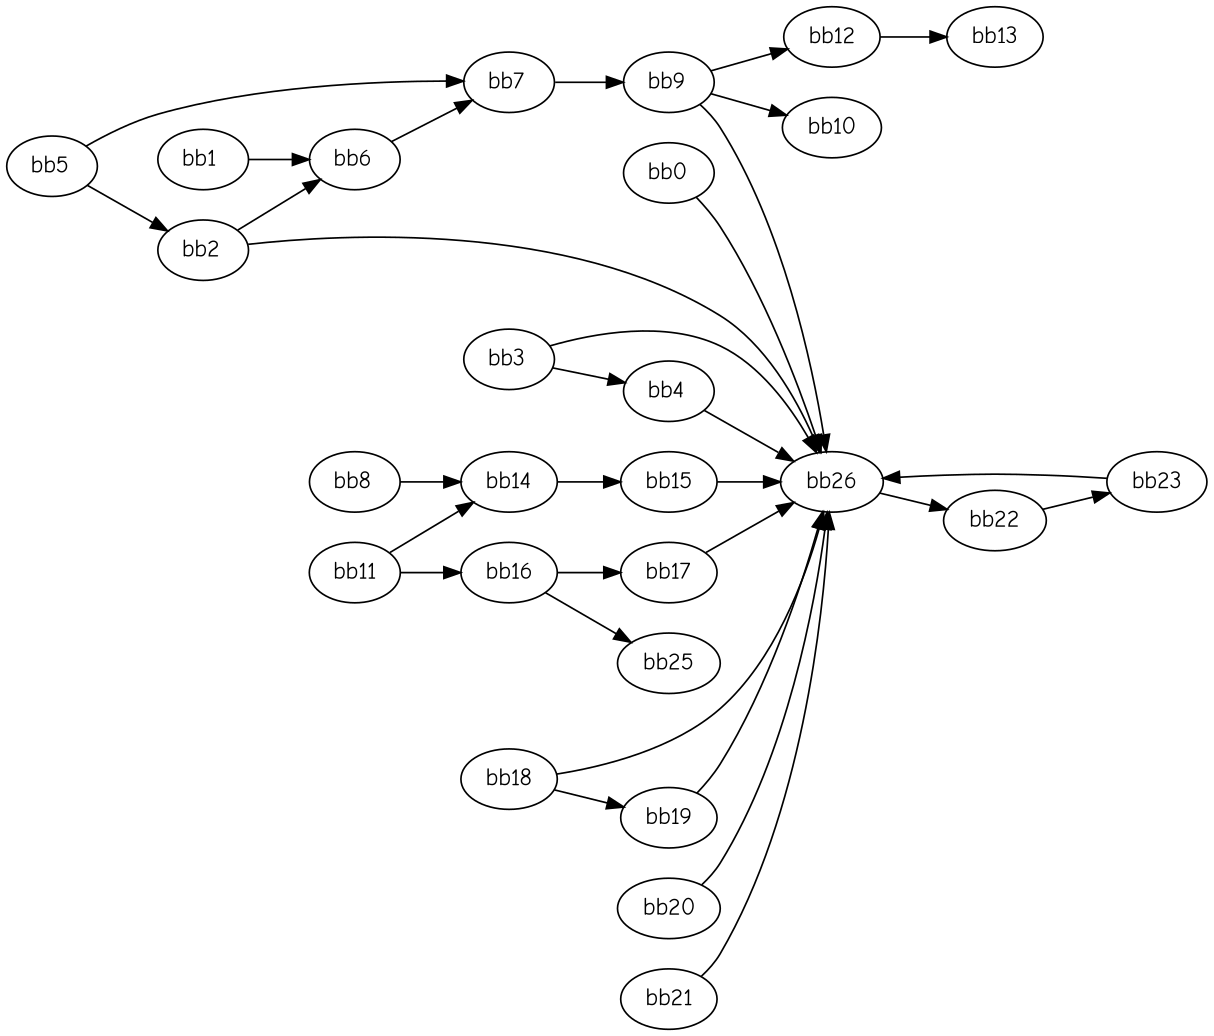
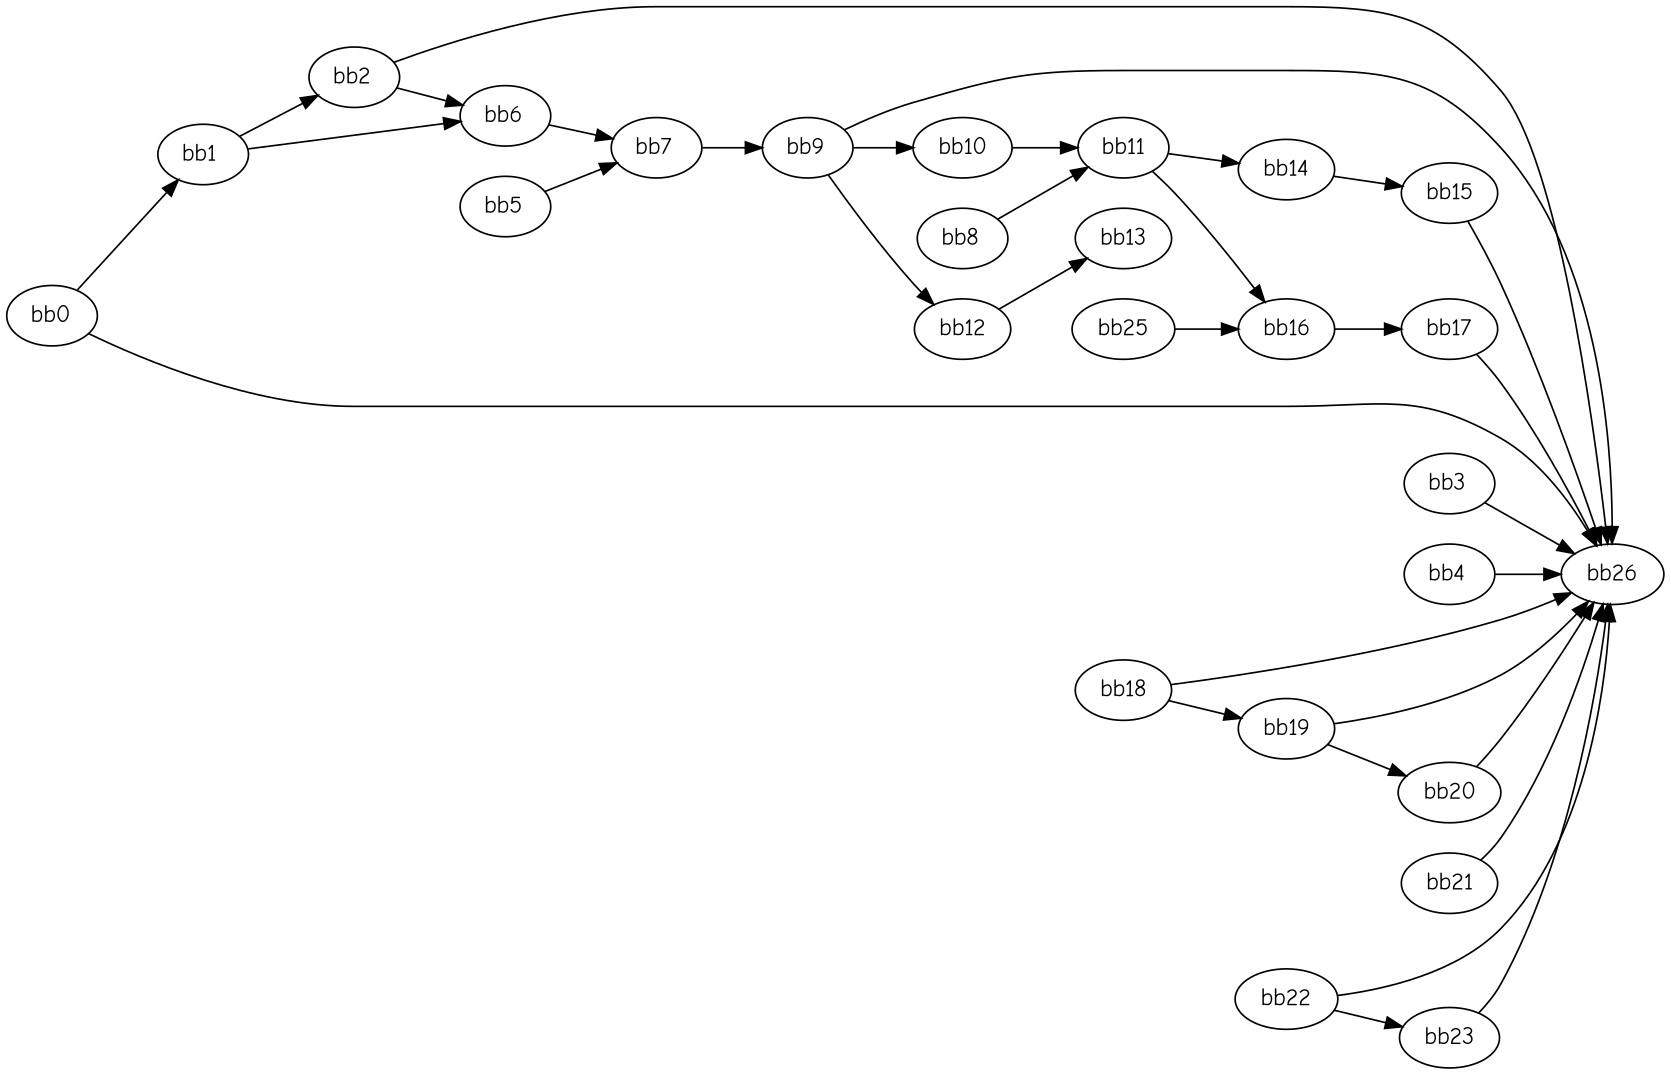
none -> (1036, 148)
(120, 204) -> (271, 120)
none -> (122, 241)
(581, 374) -> none
(422, 482) -> (1035, 197)
(905, 499) -> (1532, 889)
(581, 613) -> (1198, 329)
none -> (1359, 757)
